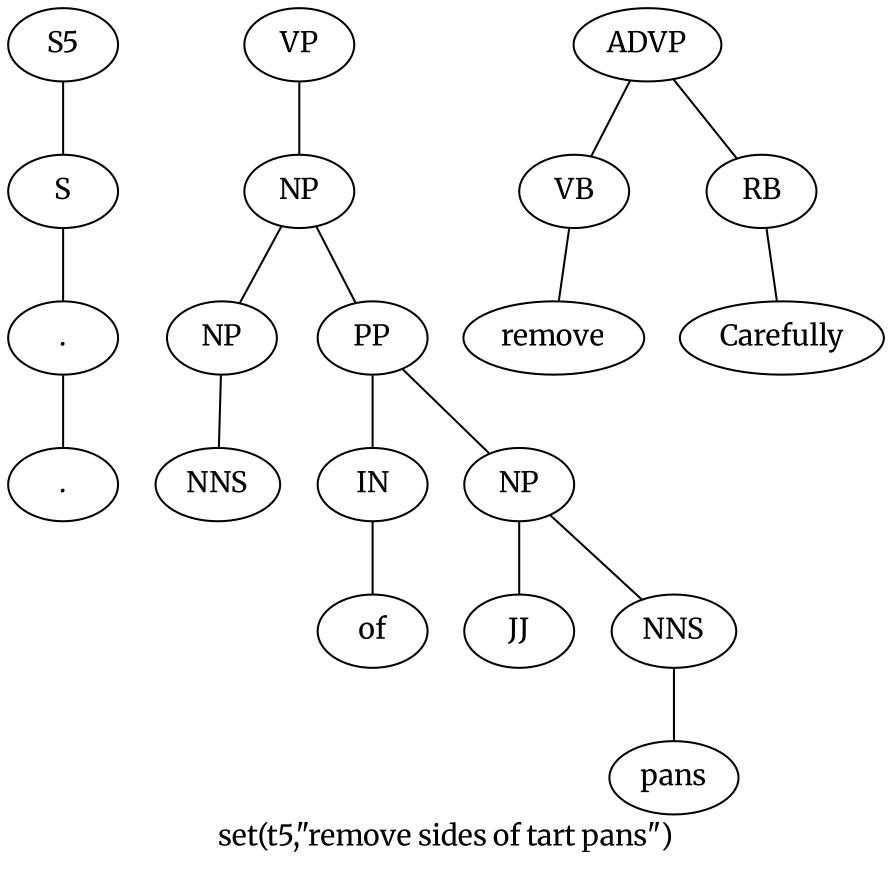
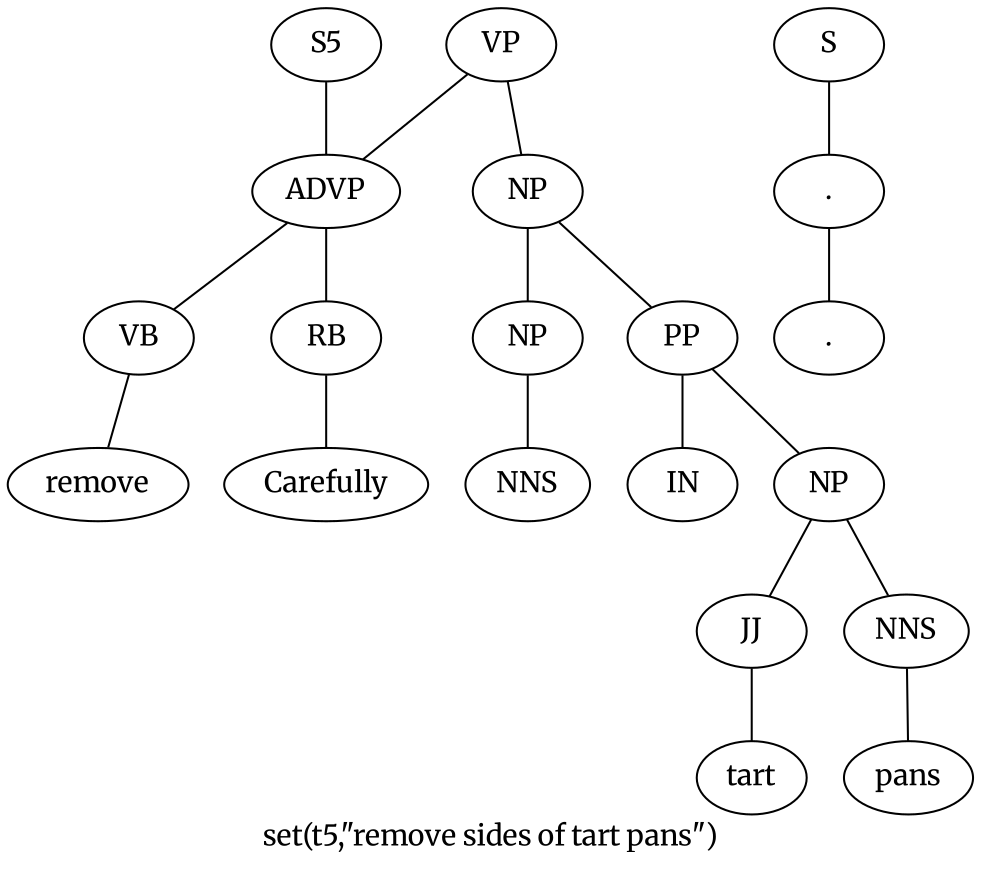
none -> (415, 117)
(63, 118) -> (326, 118)
(373, 631) -> none
none -> (752, 778)
